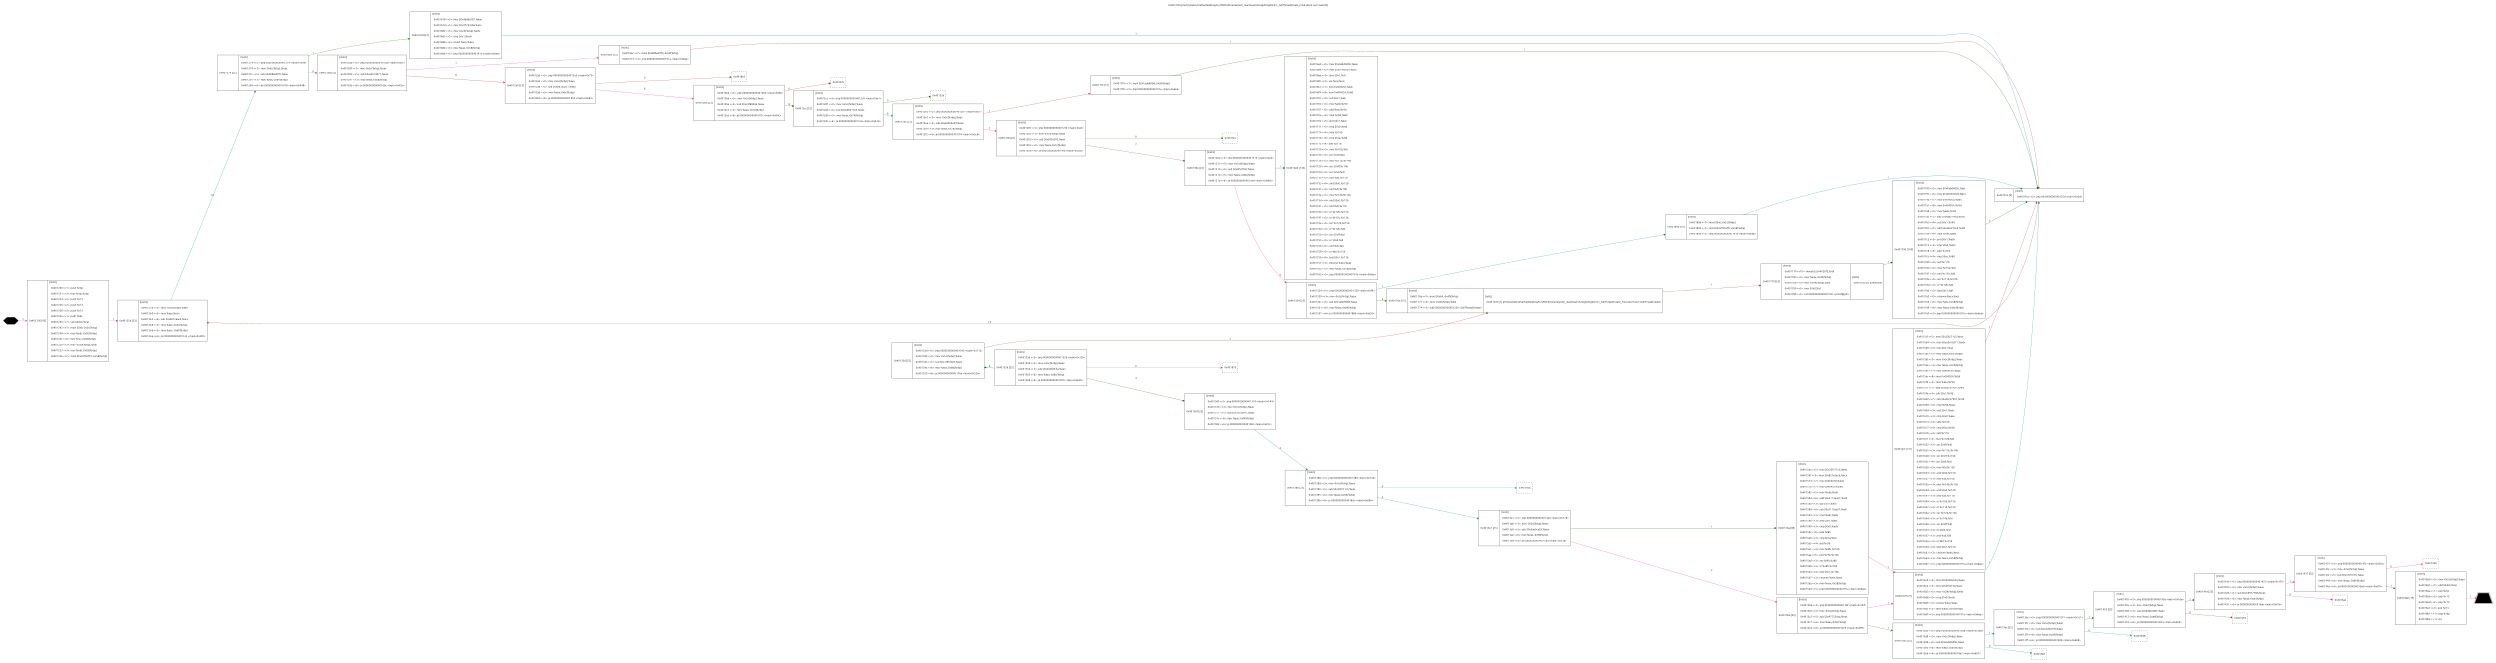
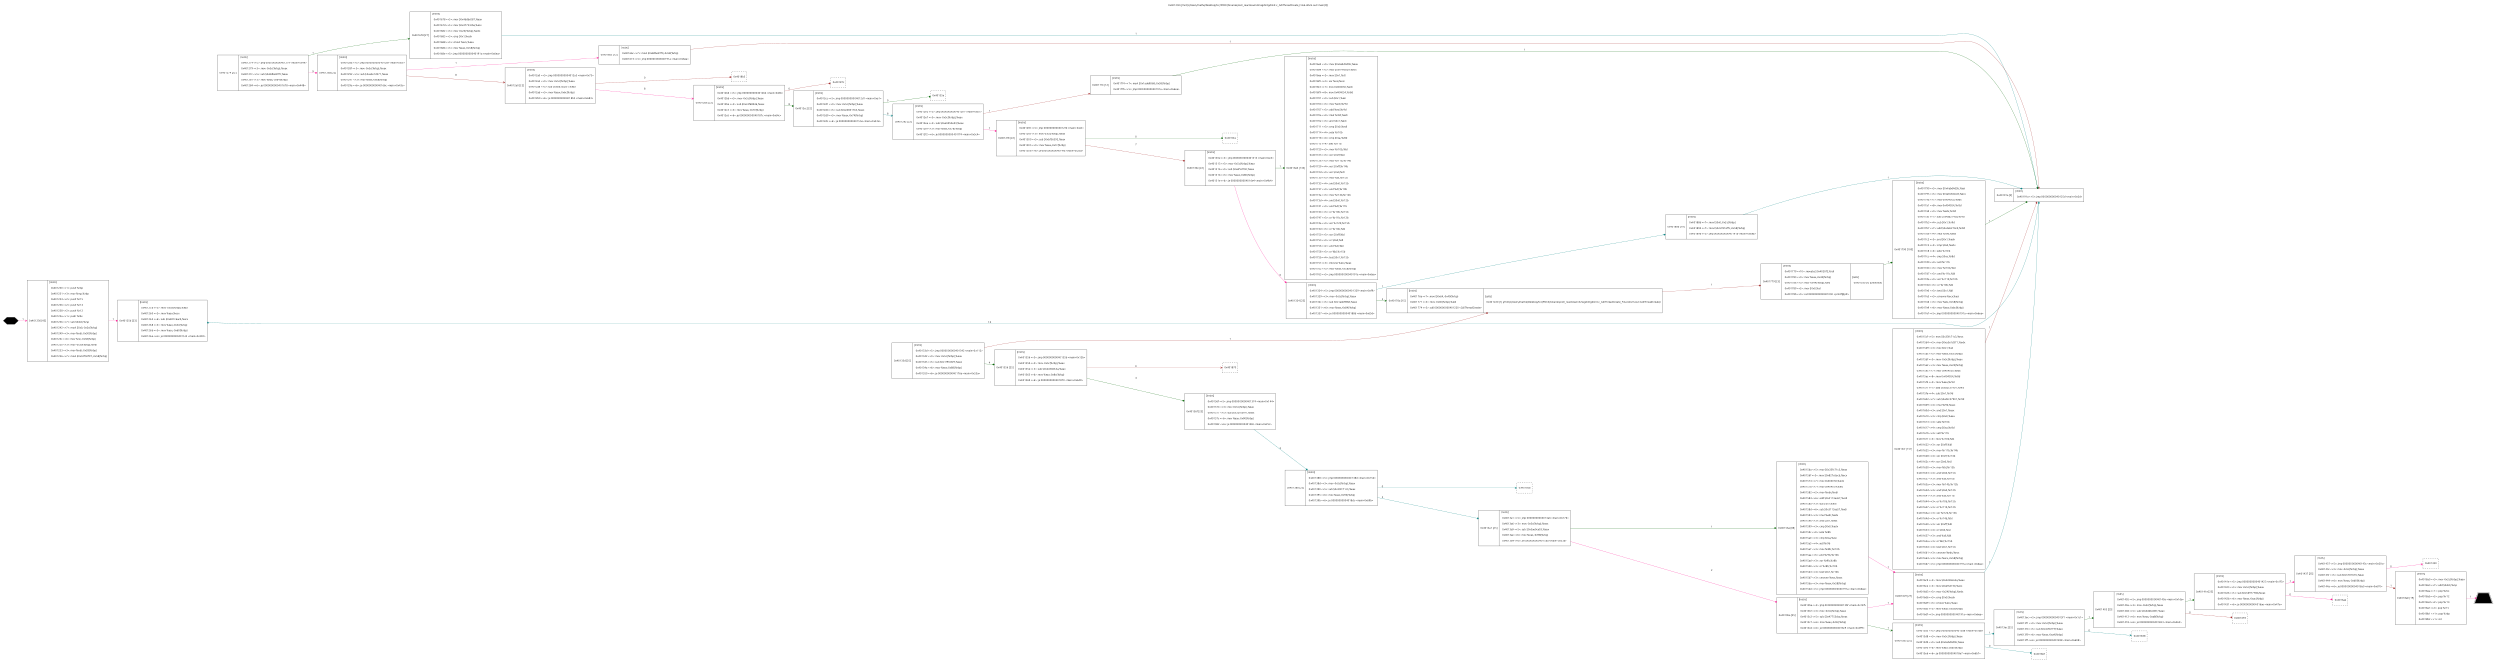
(213, 196) -> none
(1164, 324) -> (1164, 324)
(991, 368) -> (988, 364)
